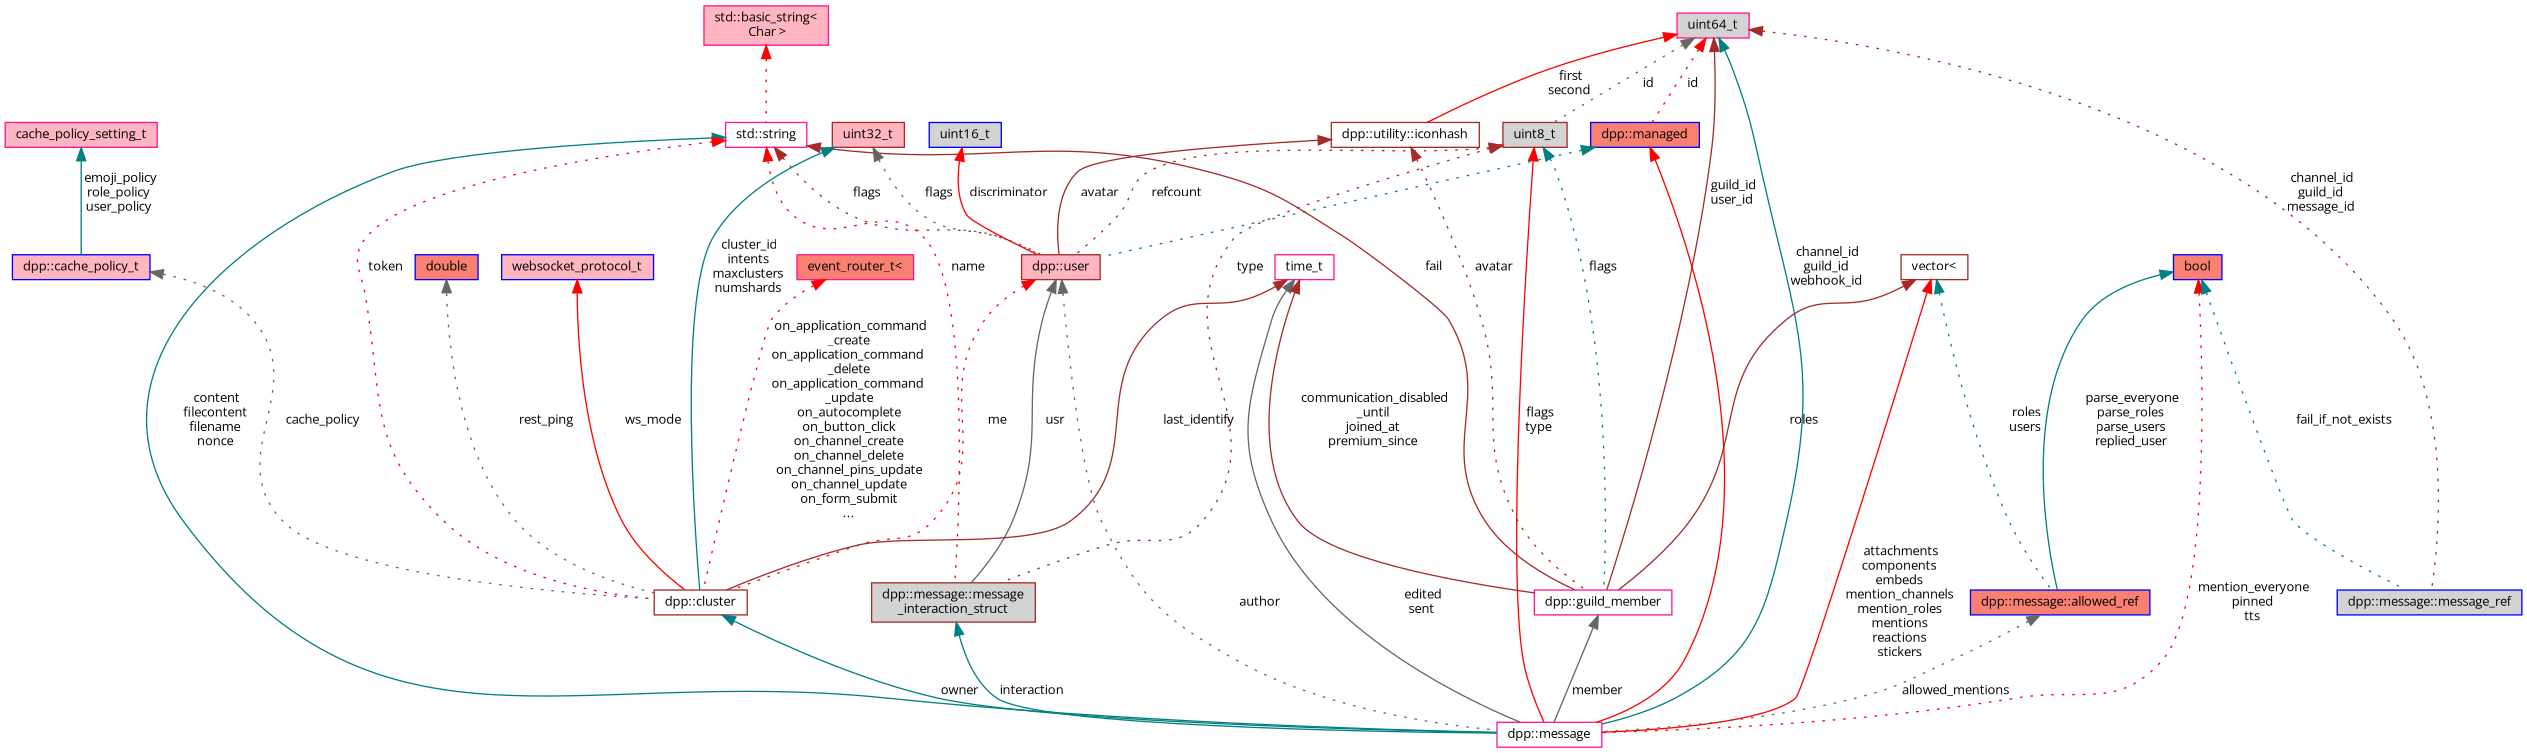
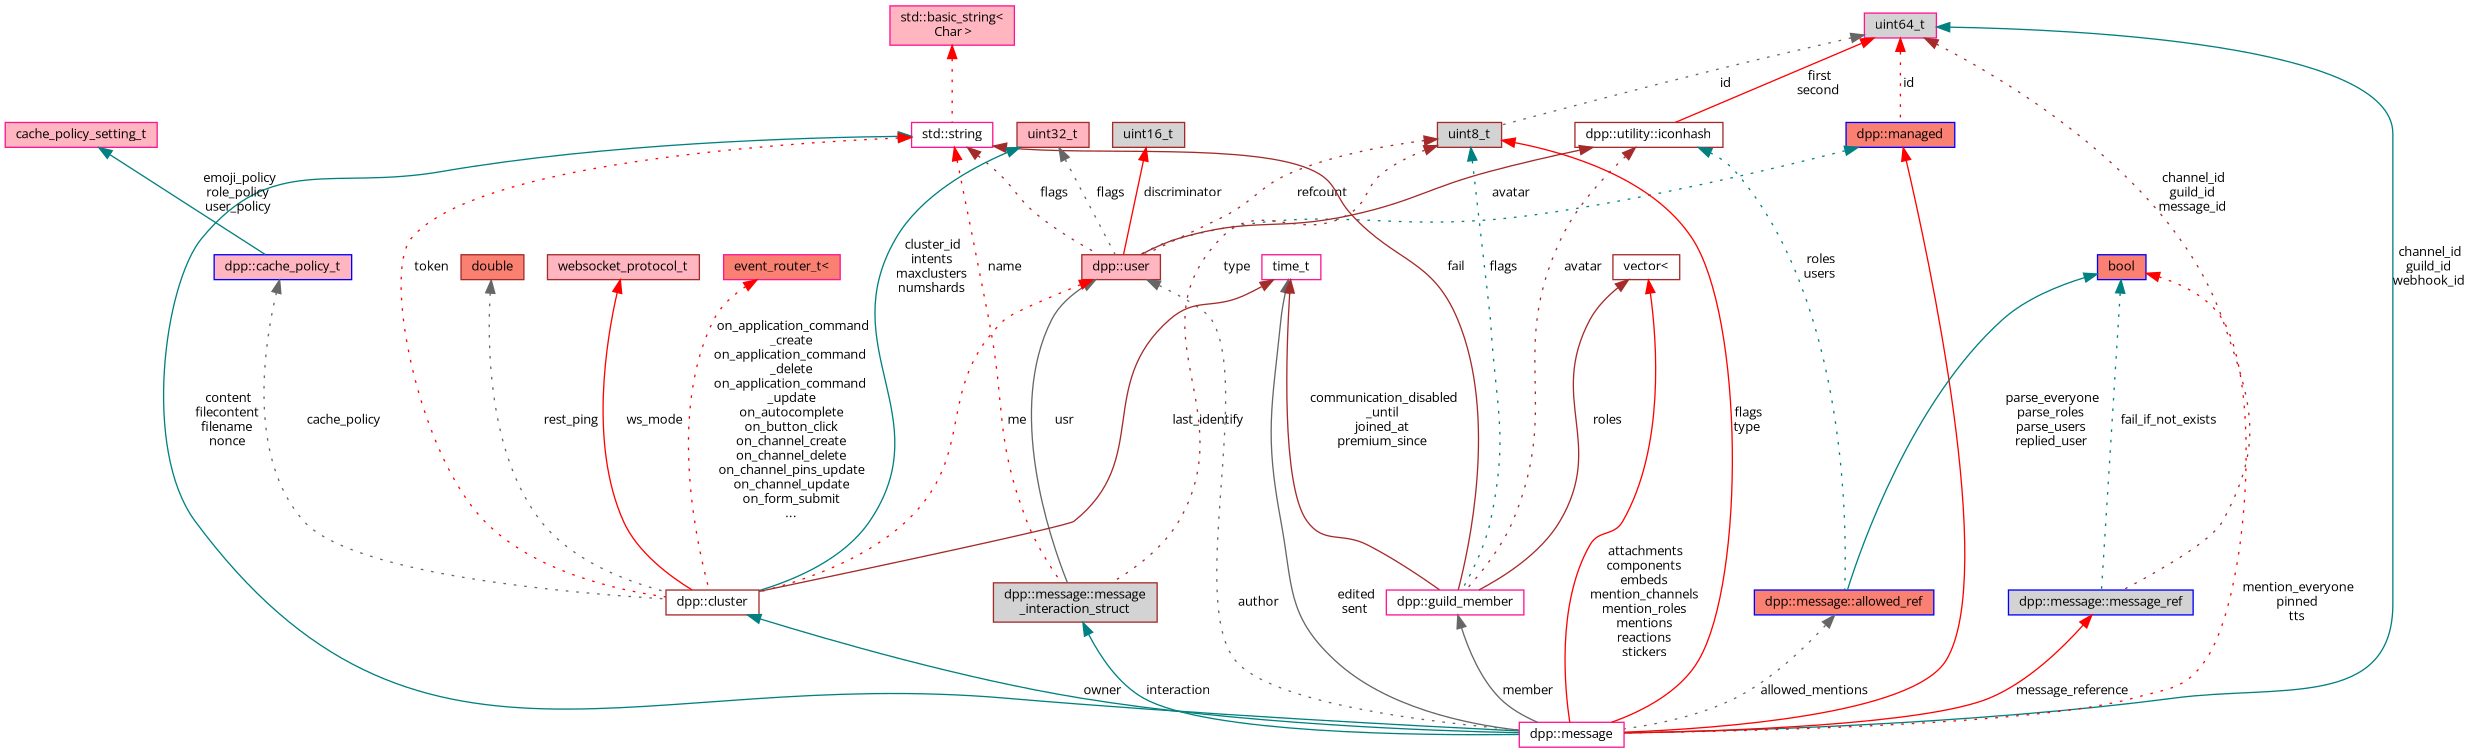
(965, 135) -> (1149, 135)
(447, 267) -> (492, 267)
(578, 267) -> (623, 267)
(1680, 324) -> none
(1981, 447) -> (1822, 355)
none -> (1928, 713)
